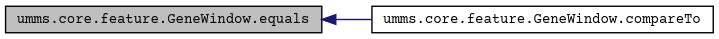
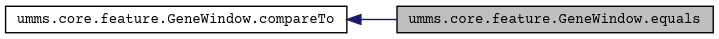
(354, 20) -> (379, 20)
